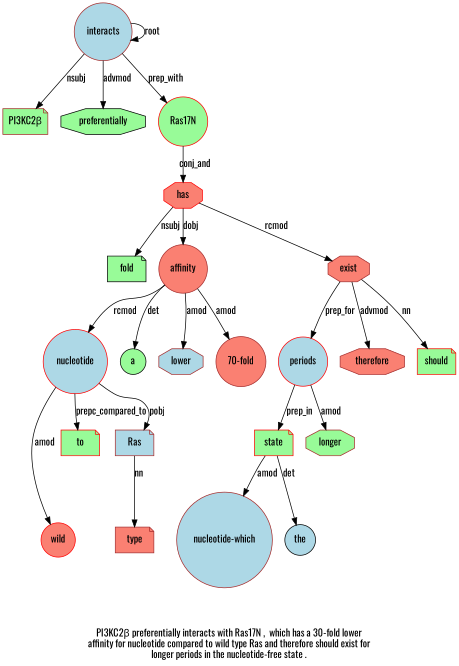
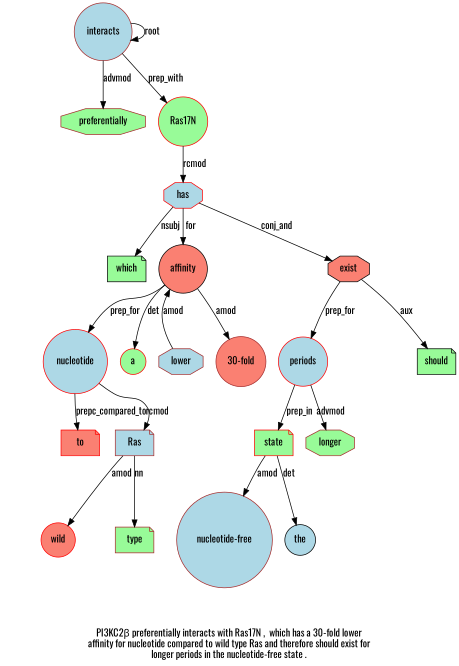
(25, 122) -> none
(103, 122) -> (103, 122)
(195, 164) -> (195, 164)
(183, 195) -> (183, 195)
(191, 226) -> (191, 226)
(277, 226) -> (277, 226)
(127, 269) -> (127, 269)
(183, 269) -> (183, 269)
(349, 269) -> (349, 269)
(125, 311) -> (125, 311)
(407, 311) -> (407, 311)
(186, 317) -> (163, 323)
(133, 362) -> (133, 362)
(241, 362) -> (241, 362)
(372, 362) -> none
(437, 362) -> (437, 362)
(157, 412) -> (157, 412)
(331, 412) -> (331, 412)
(80, 443) -> (80, 443)
(32, 451) -> (97, 487)
(135, 540) -> (135, 540)
(225, 540) -> (225, 540)
